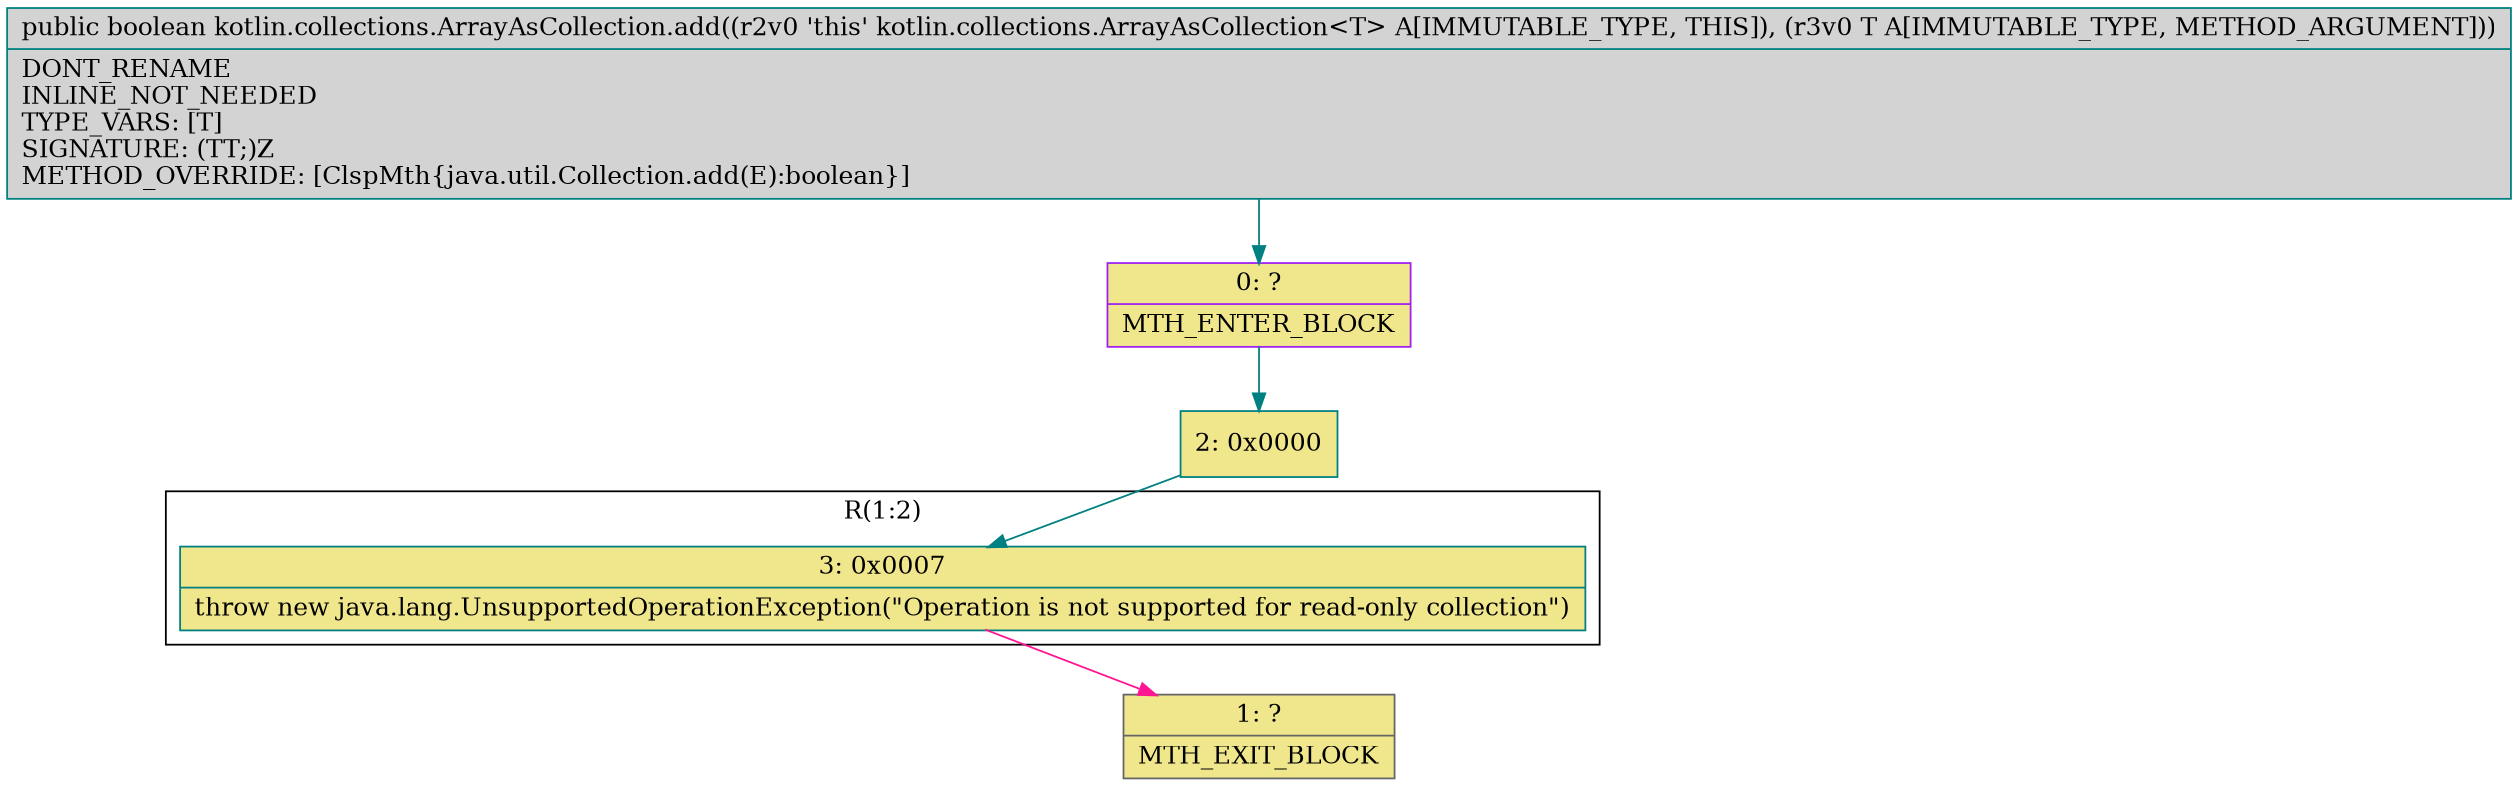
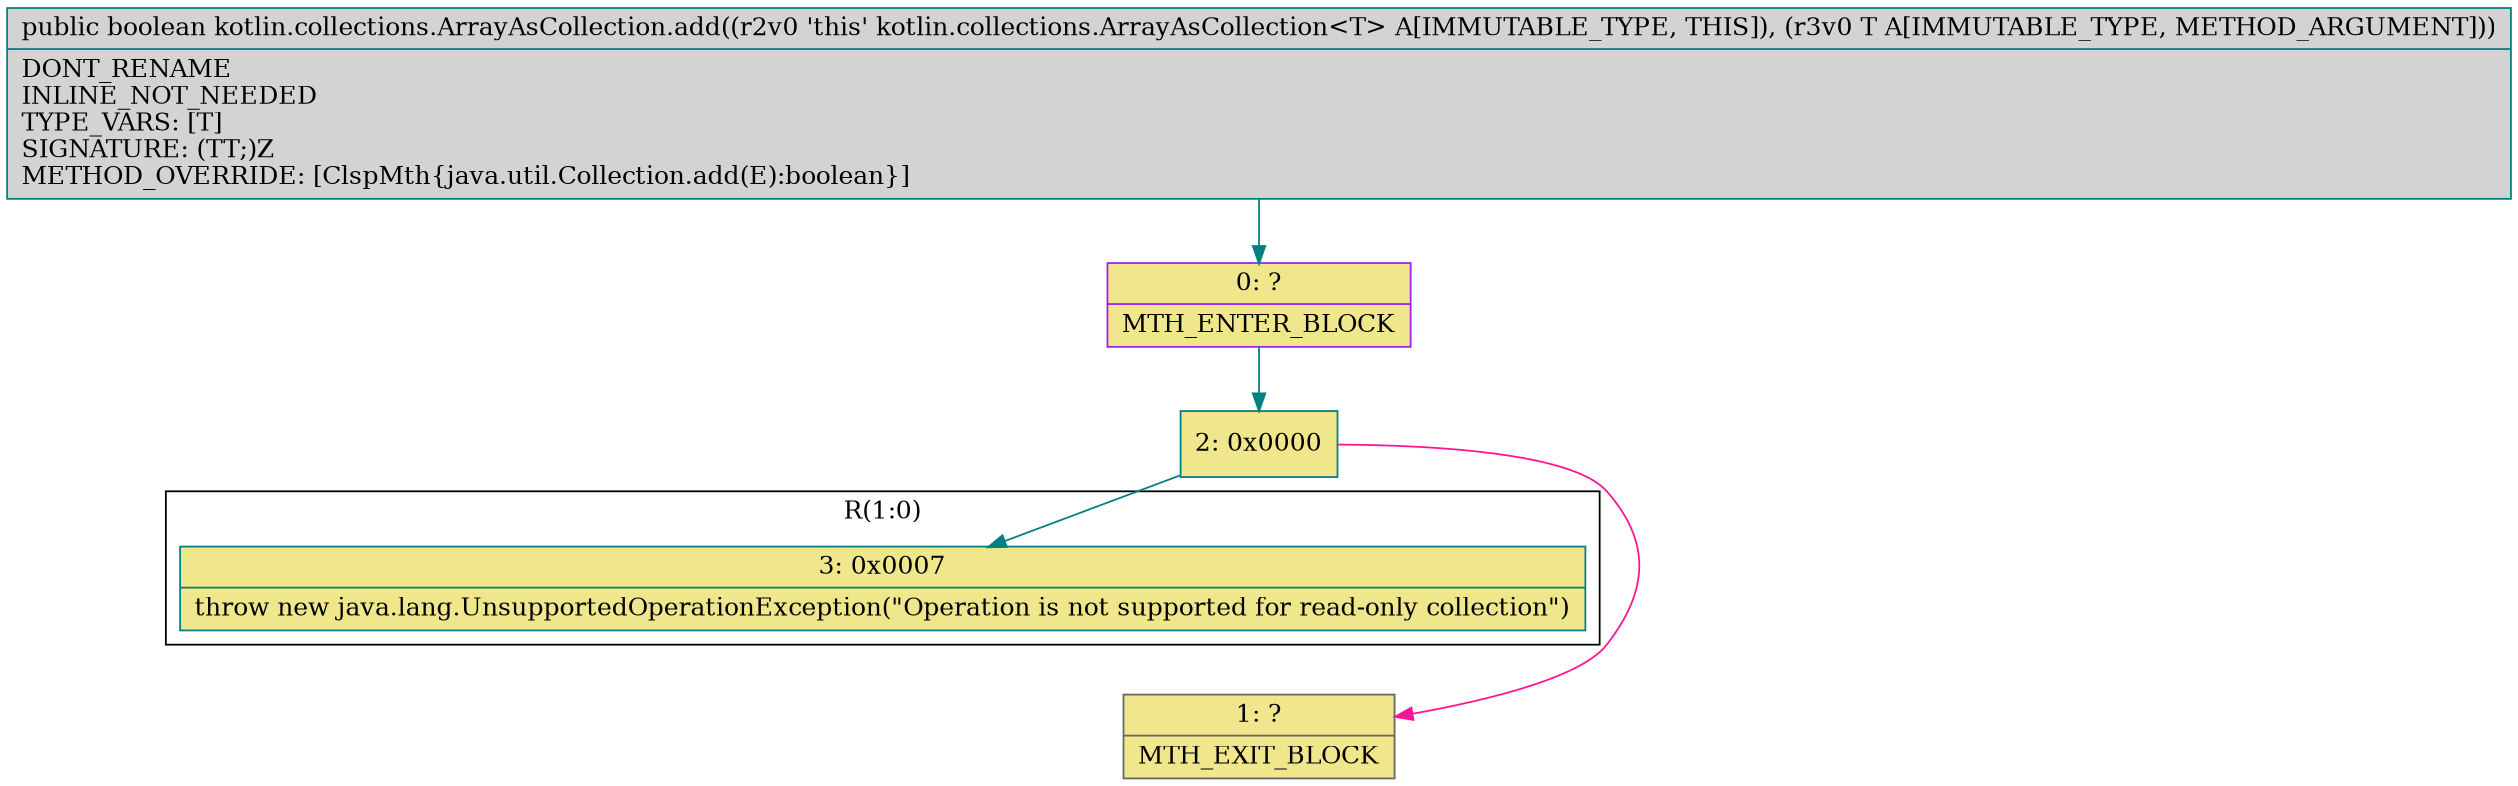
(883, 512) -> (883, 512)
(1062, 659) -> (1633, 534)
